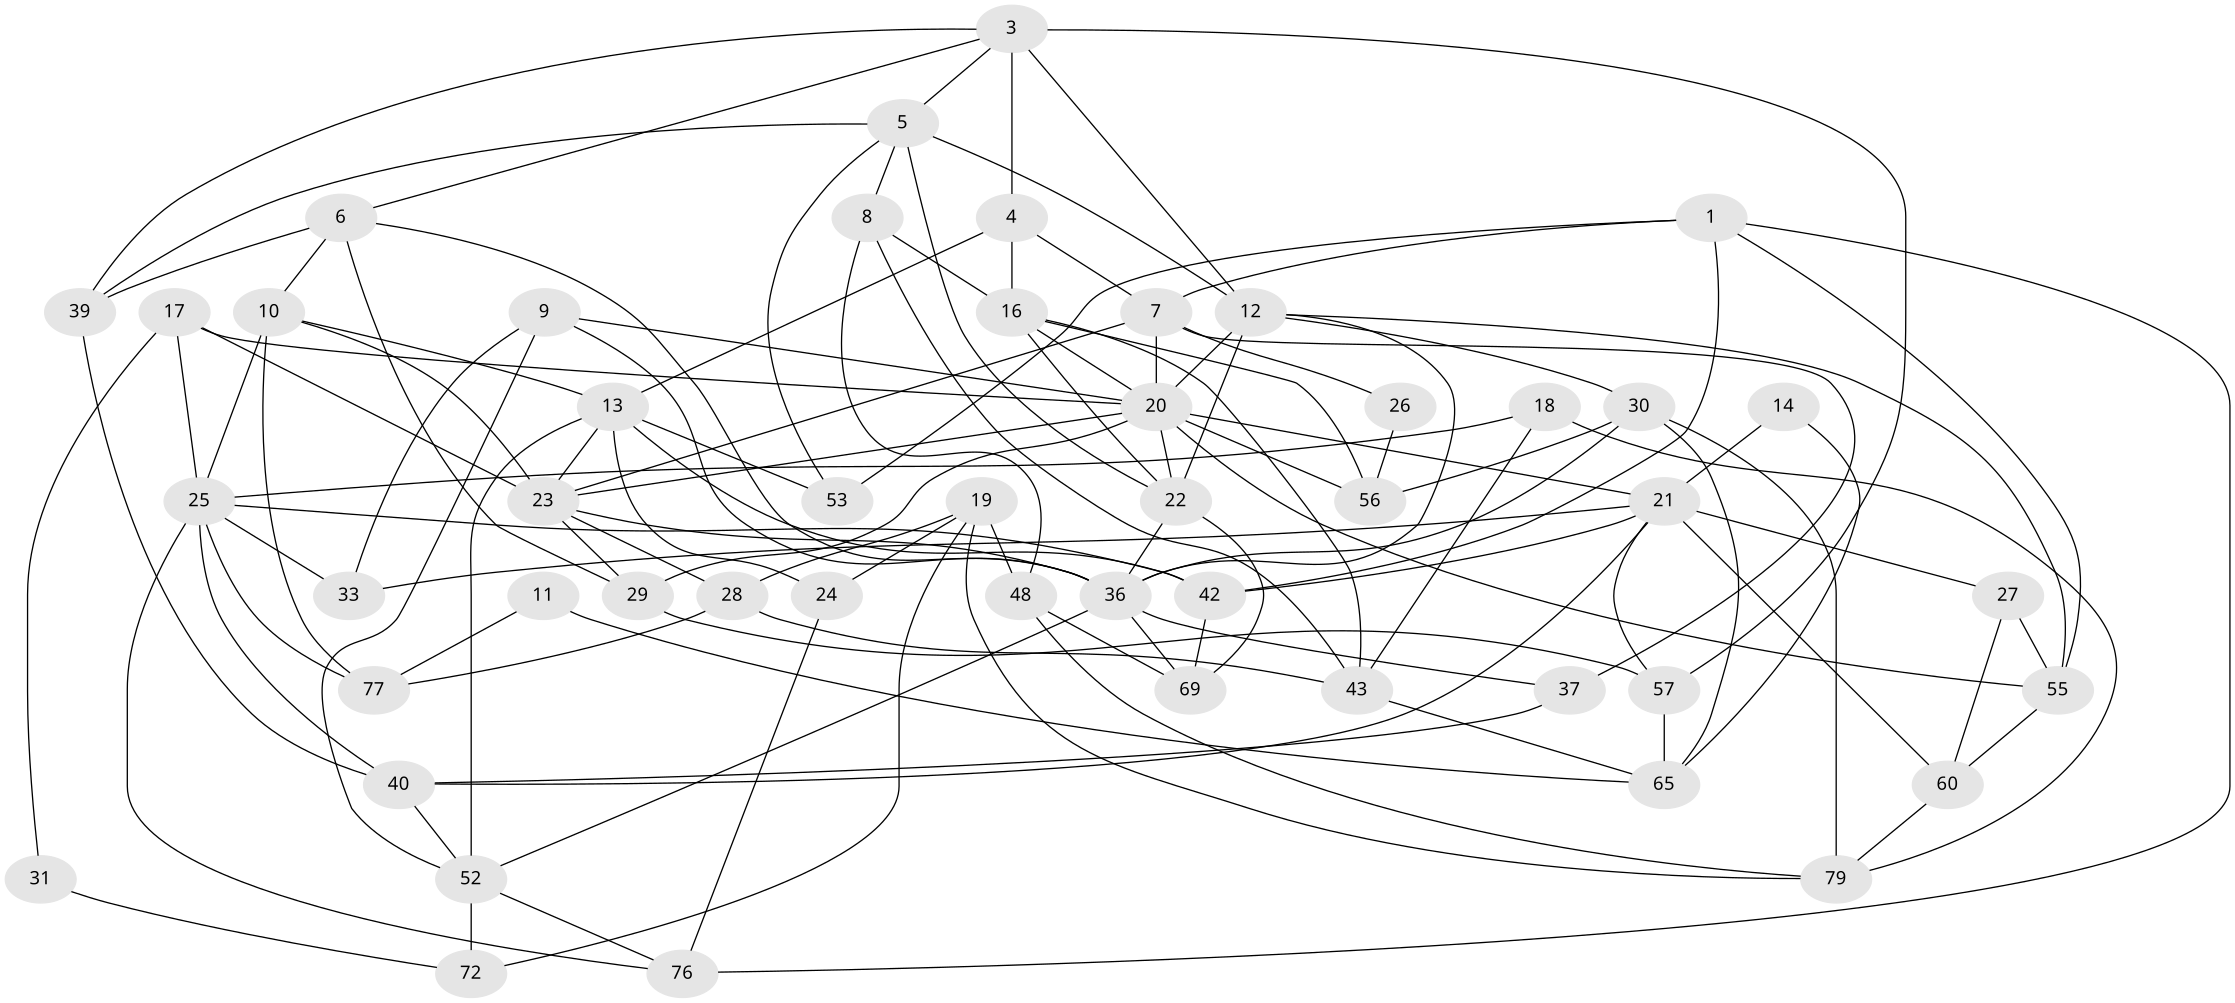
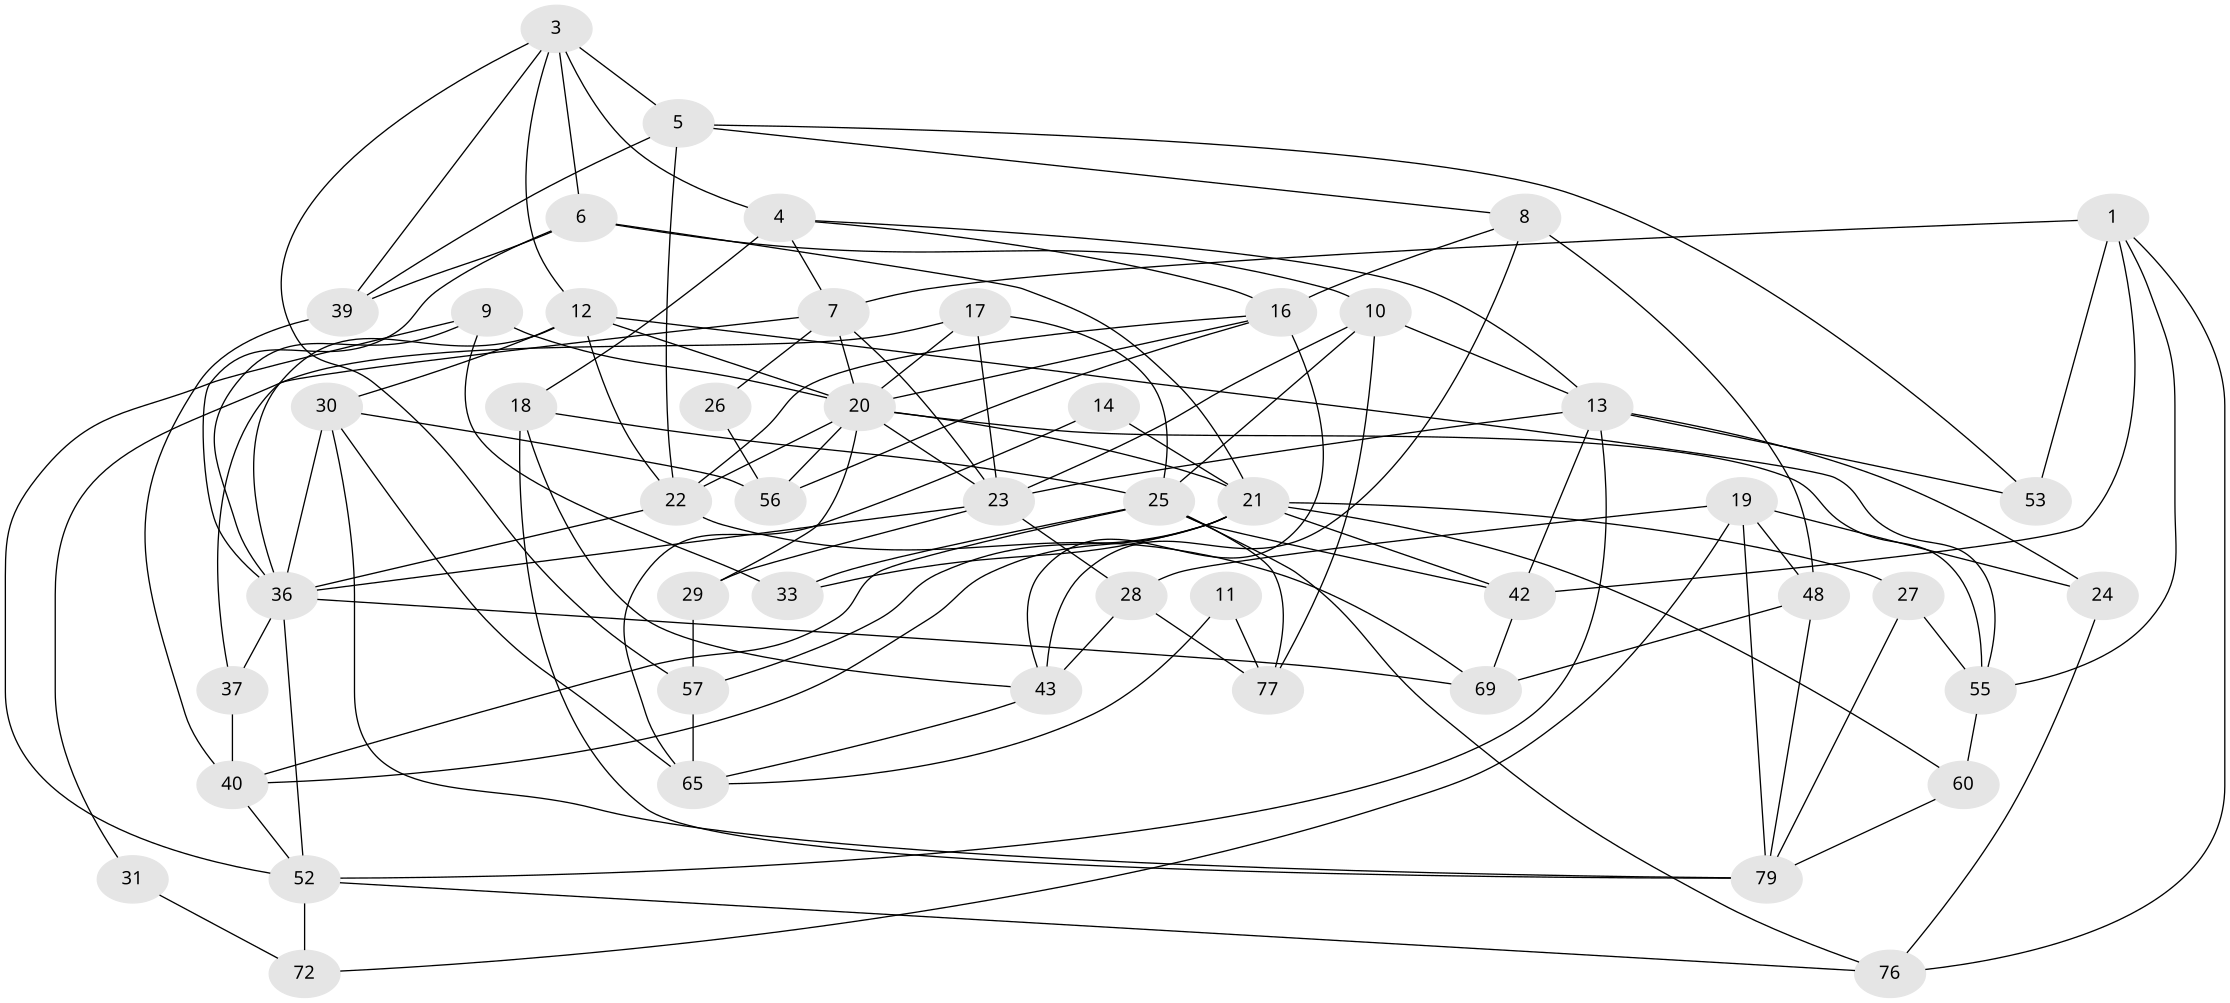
(1084, 208) -> none
none -> (676, 301)
(448, 466) -> (950, 275)
(1978, 690) -> (1838, 738)
